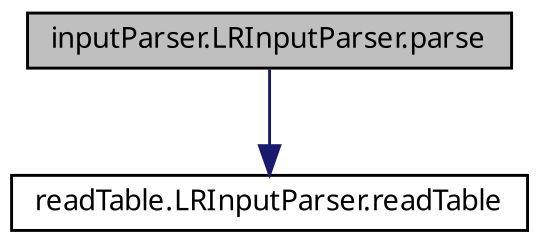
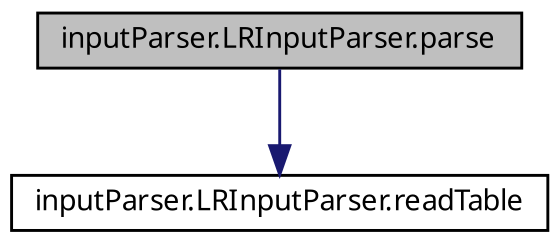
(270, 203) -> (280, 203)
